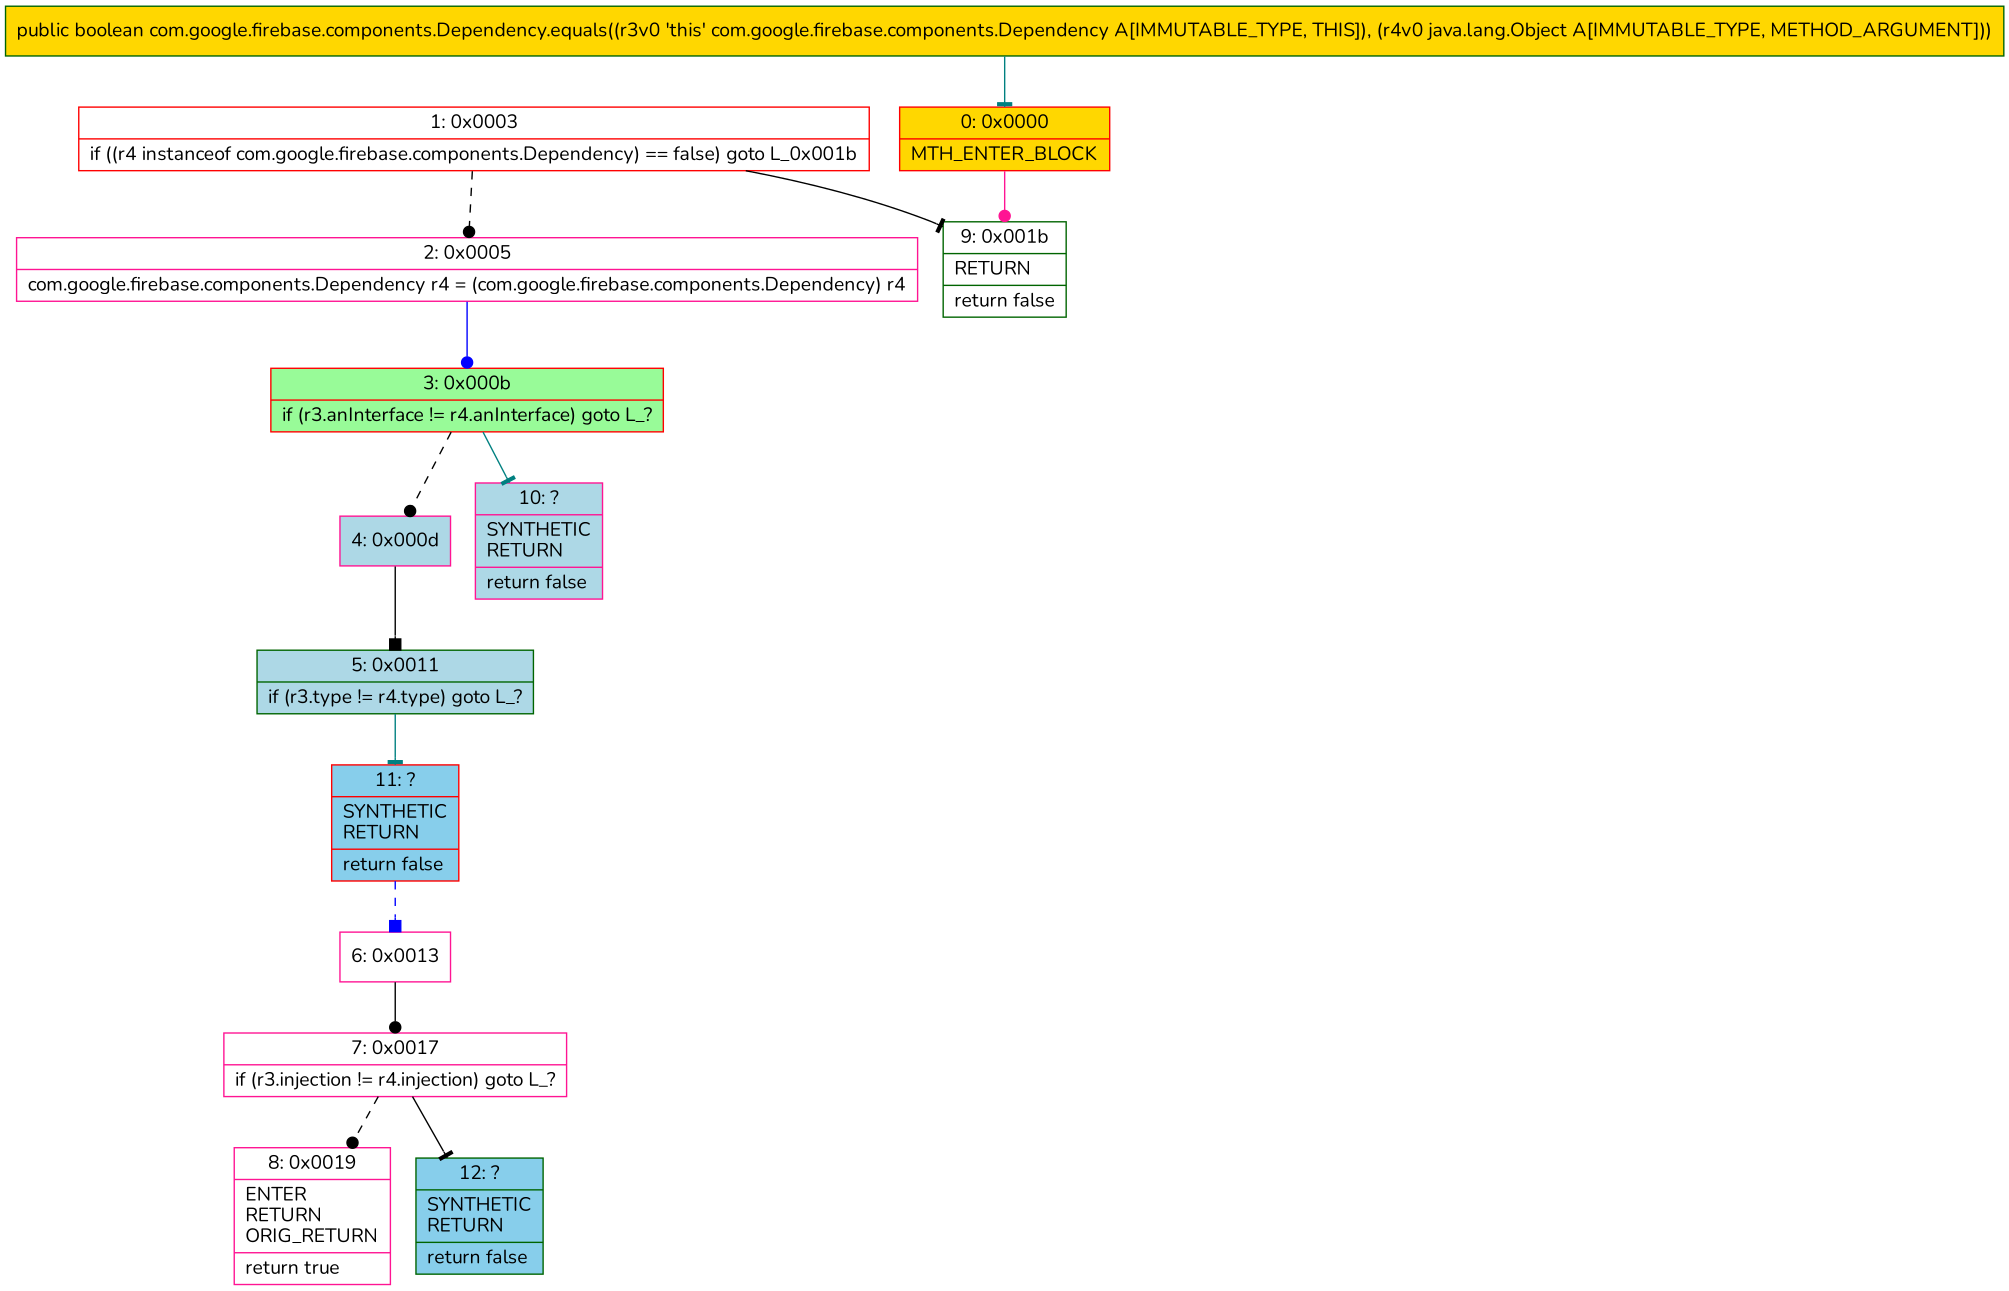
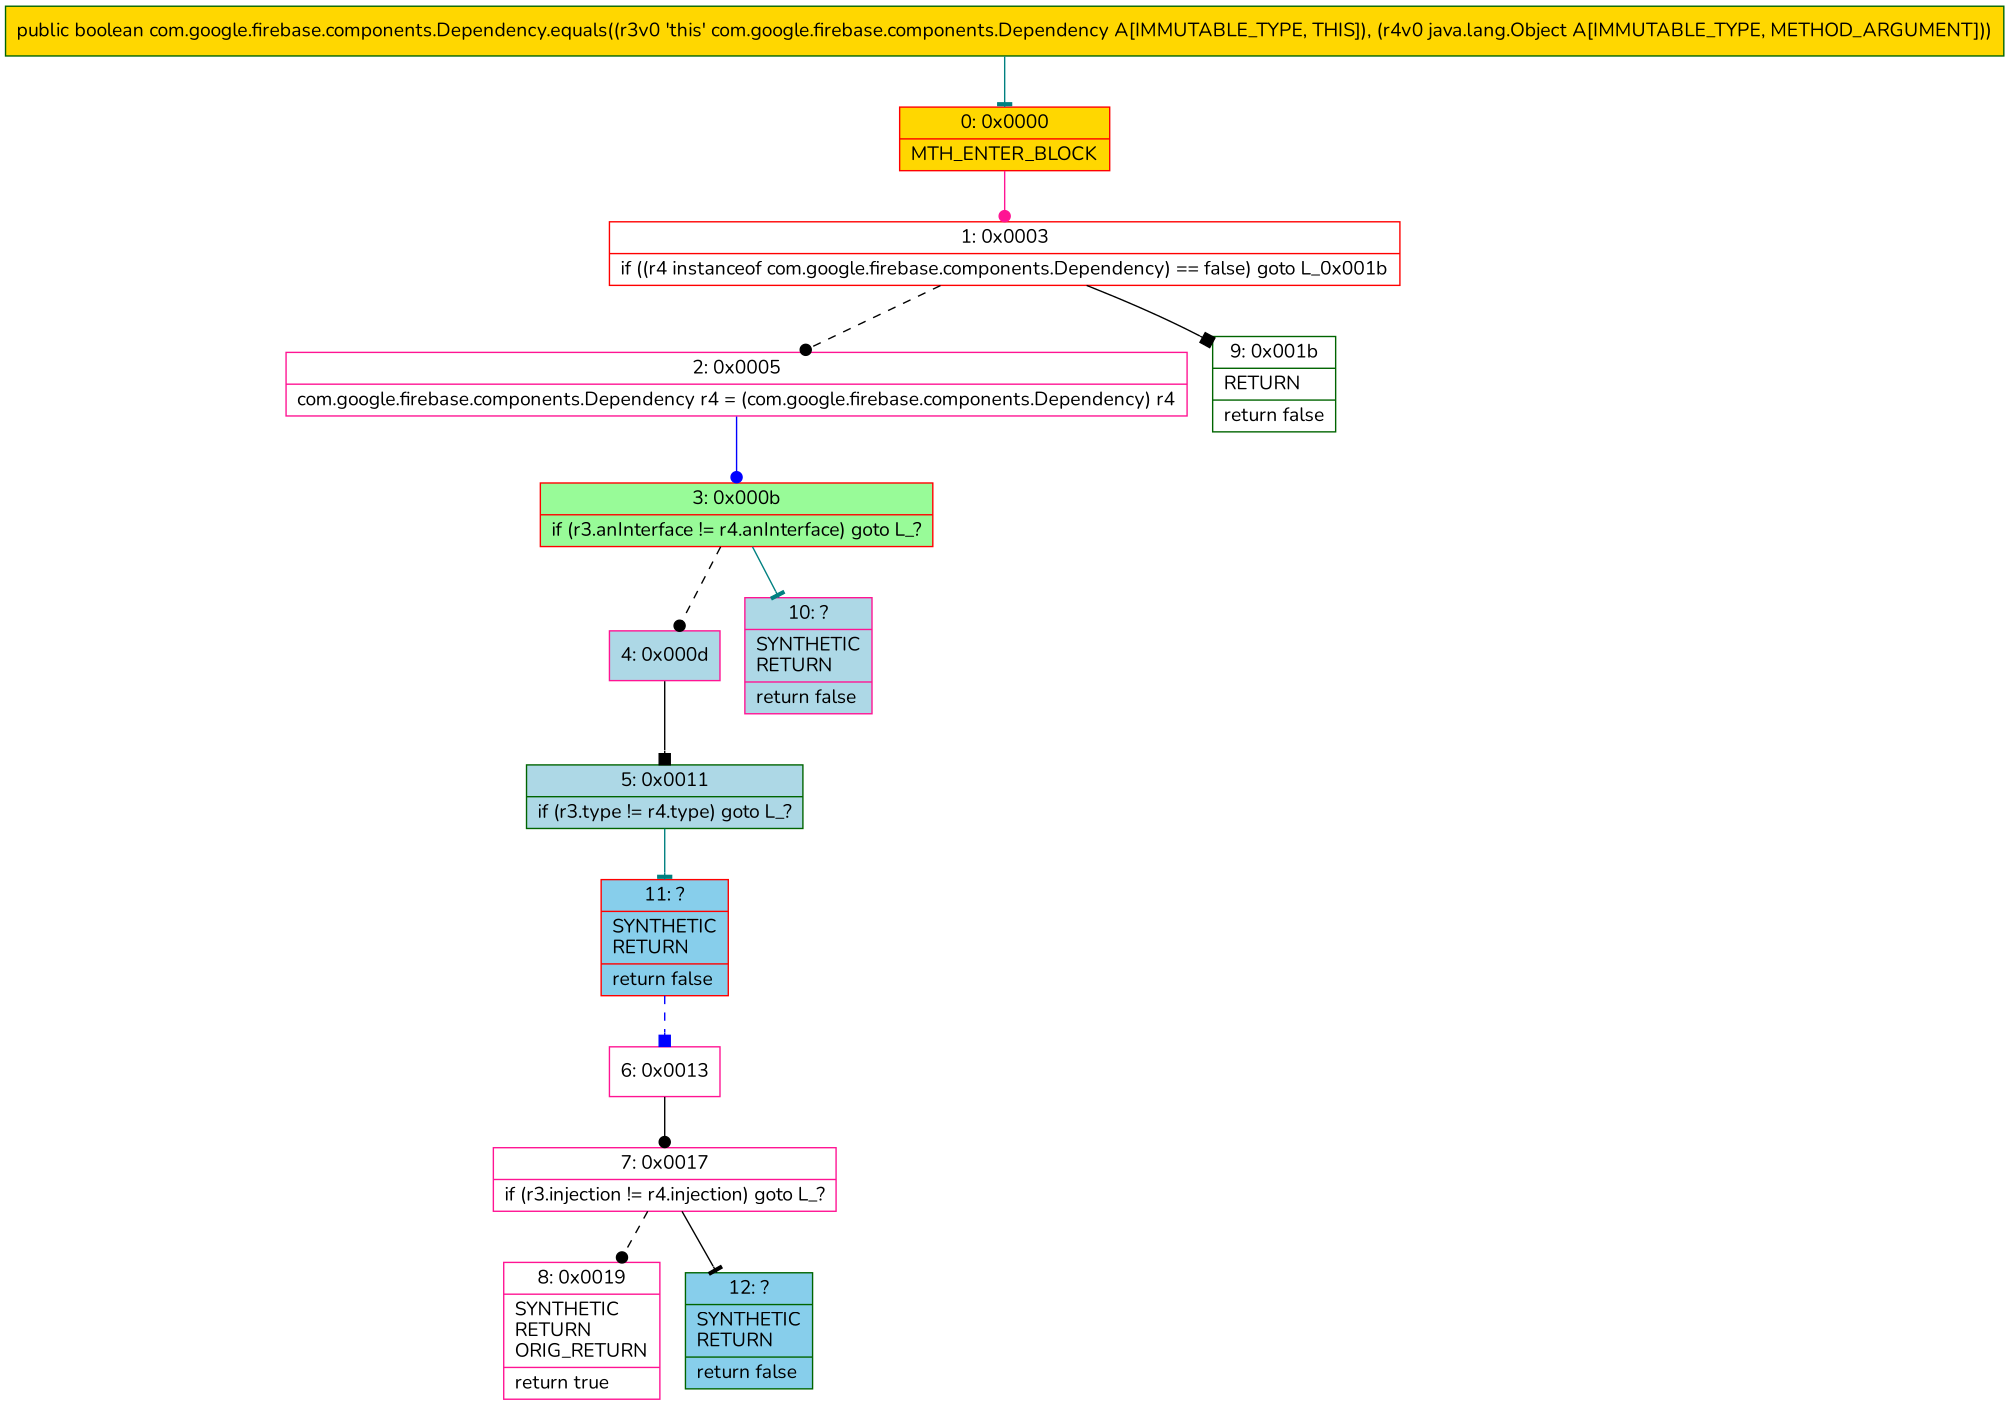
(1005, 191) -> (1005, 191)
(842, 193) -> (1144, 309)
(276, 1195) -> (567, 1309)
